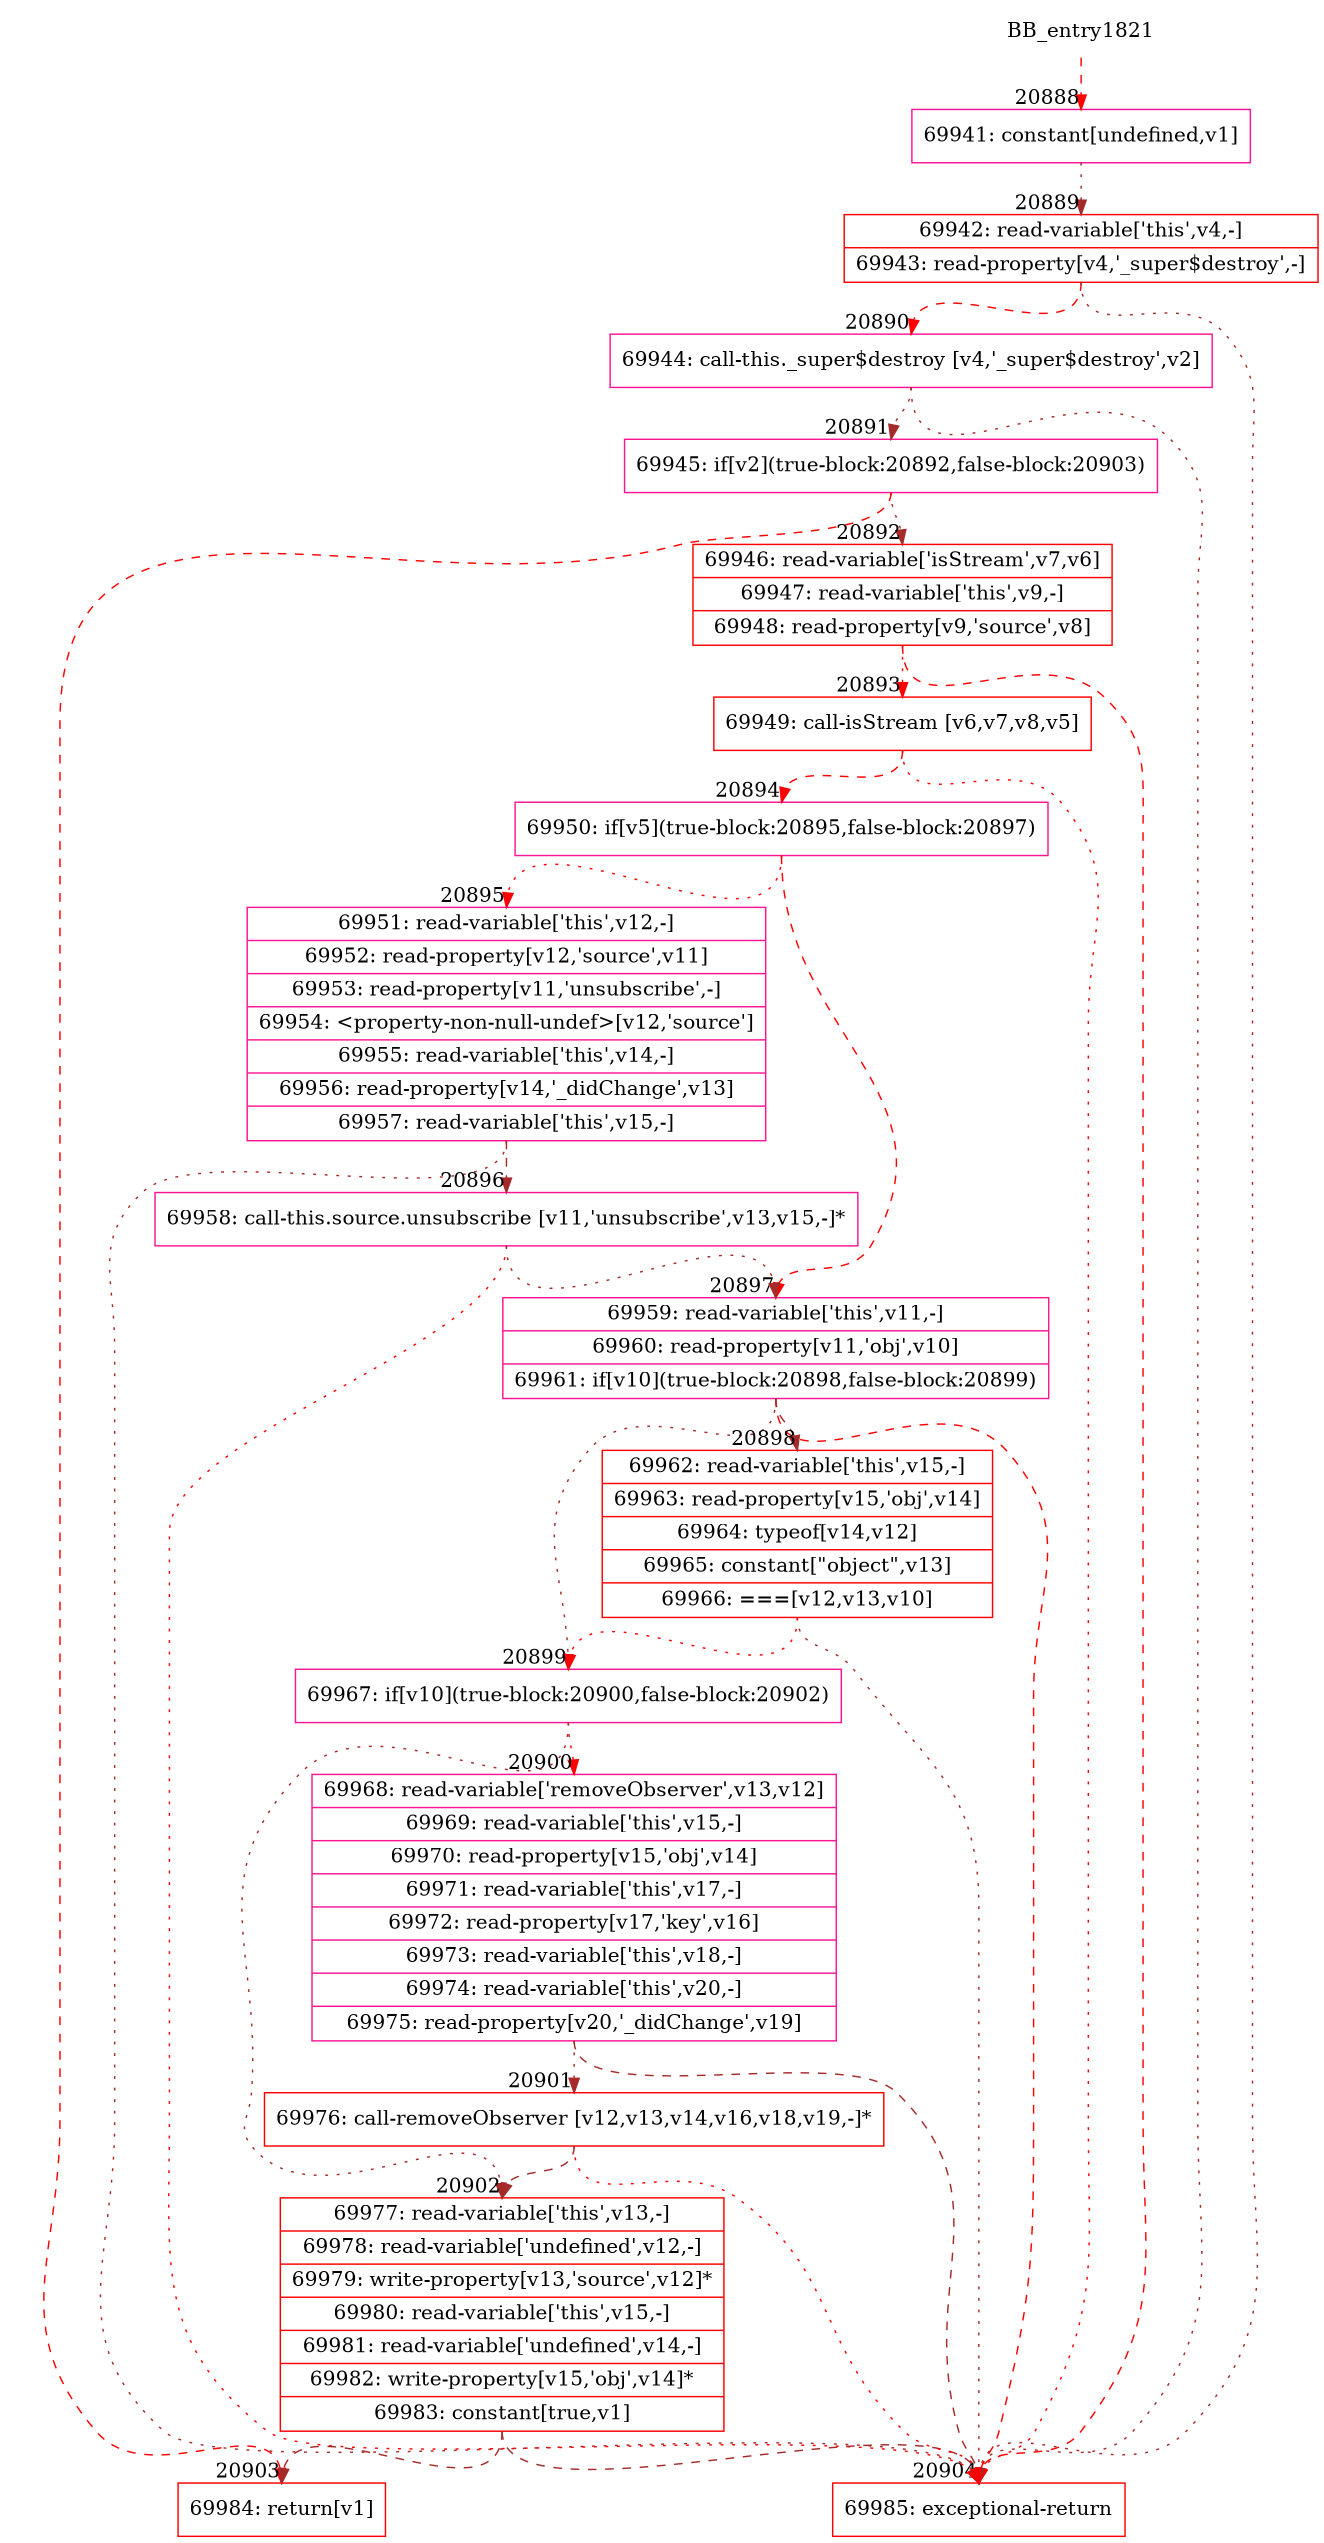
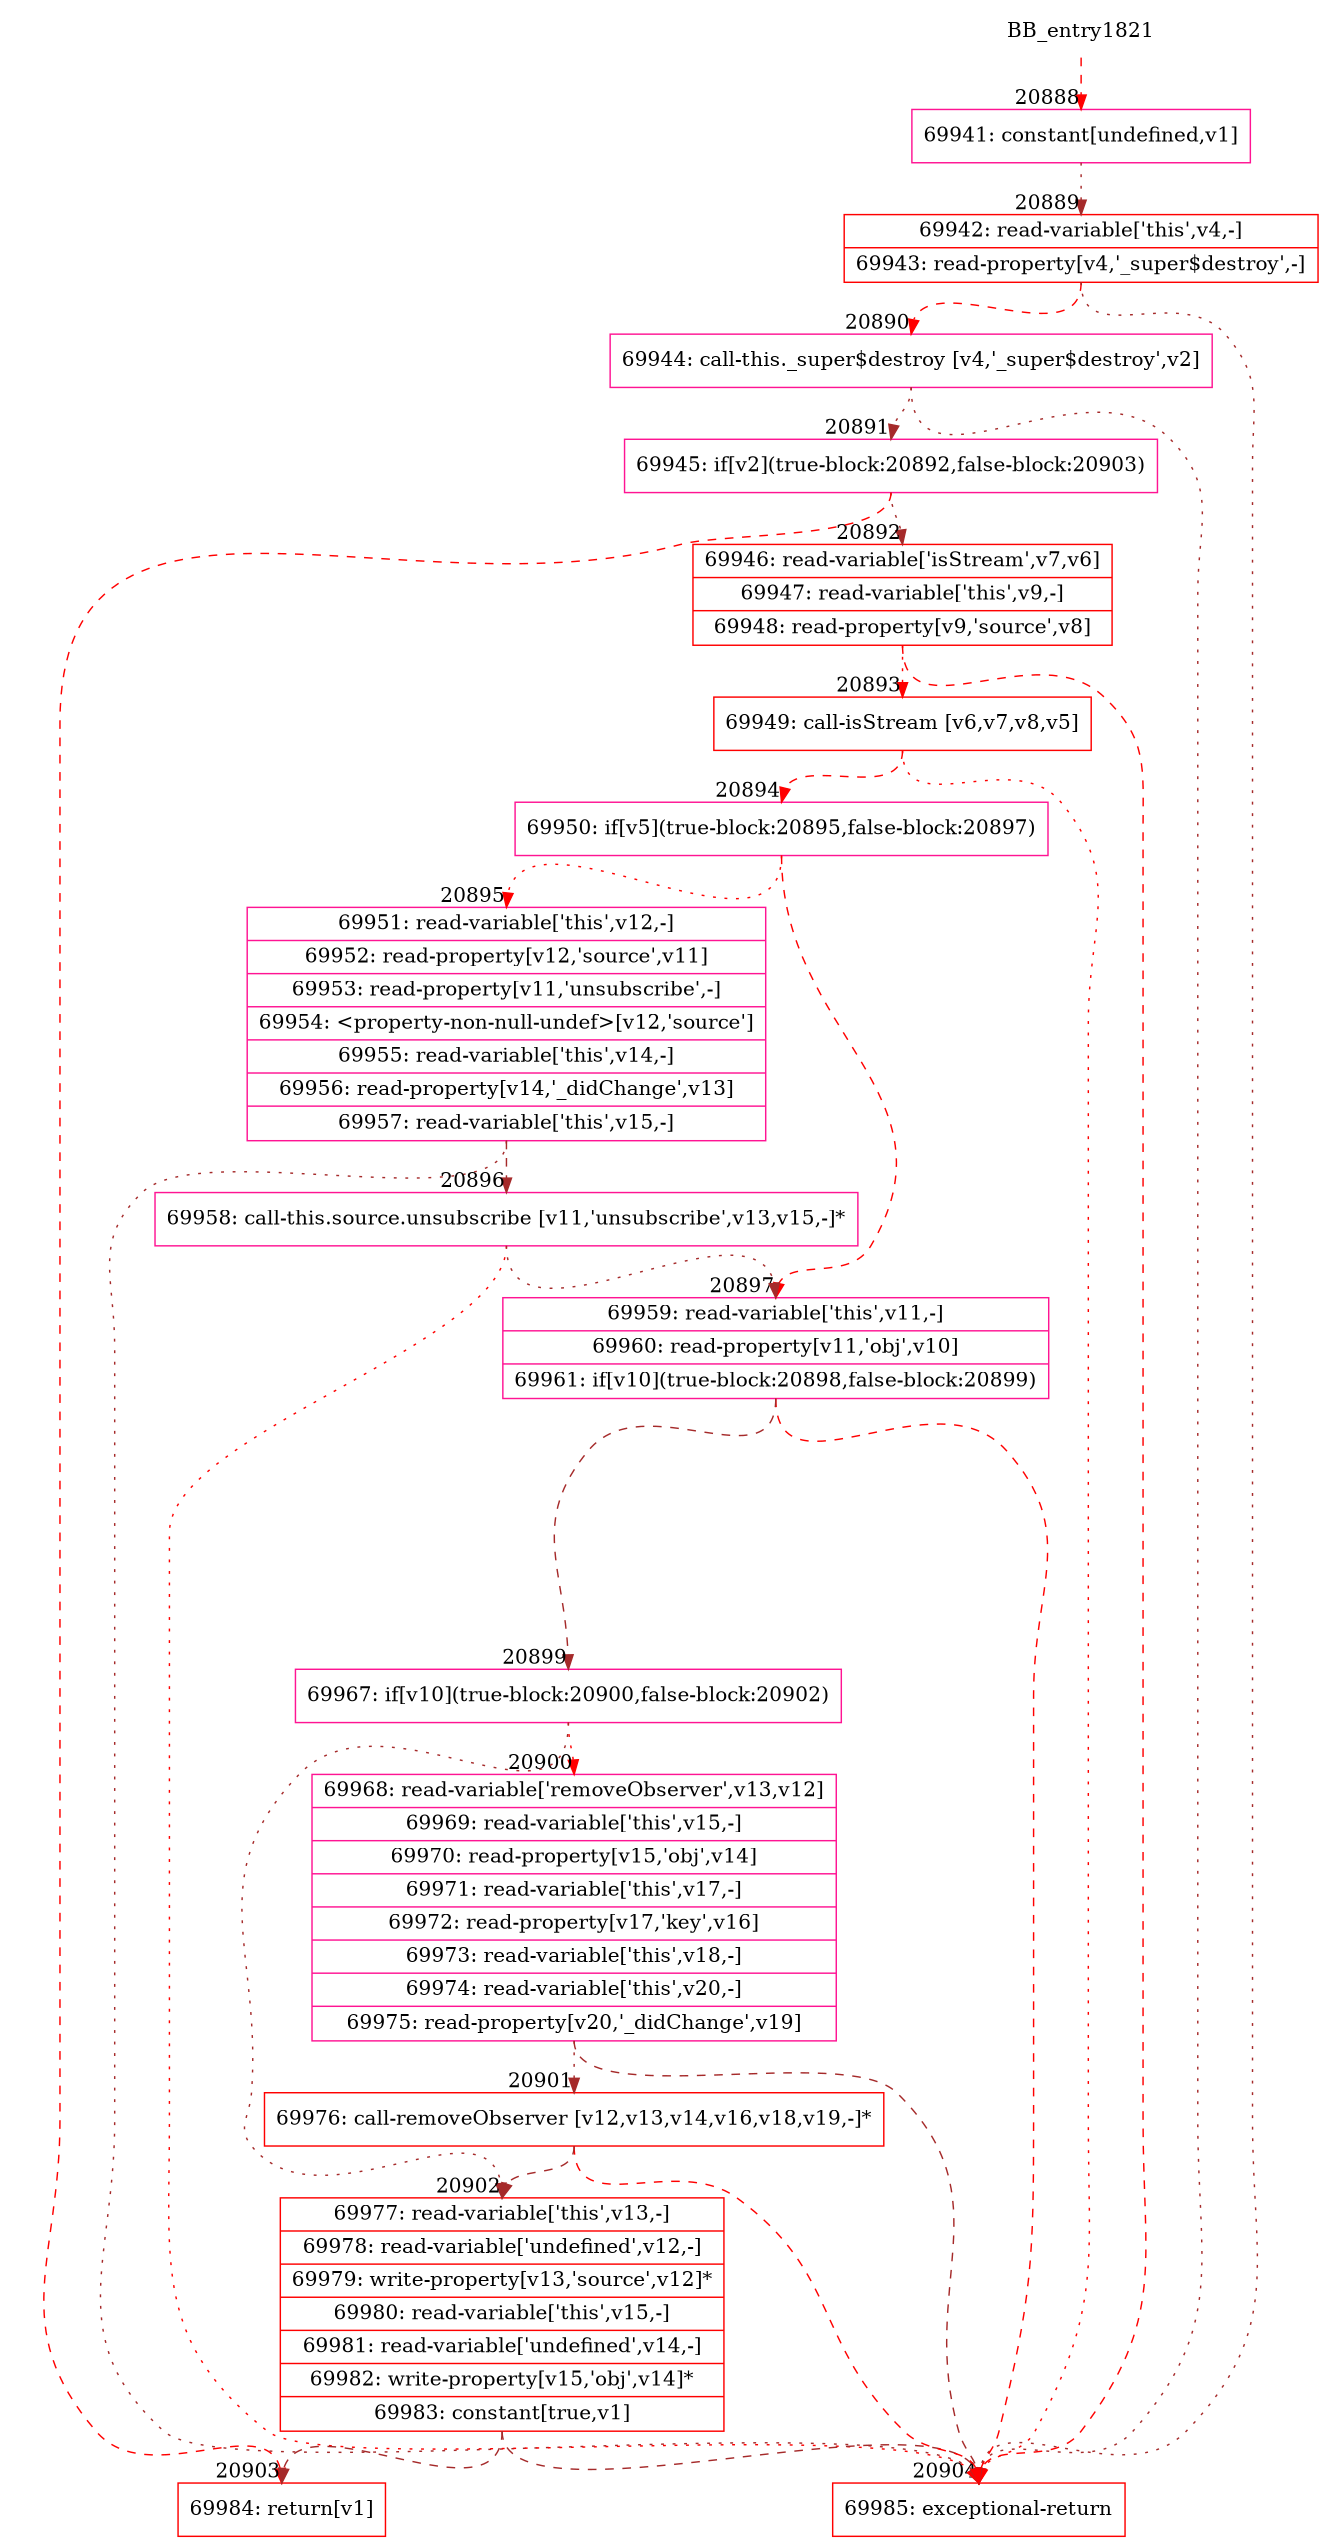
(590, 1449) -> (590, 1449)
(797, 1534) -> none
(800, 2264) -> (800, 2264)
